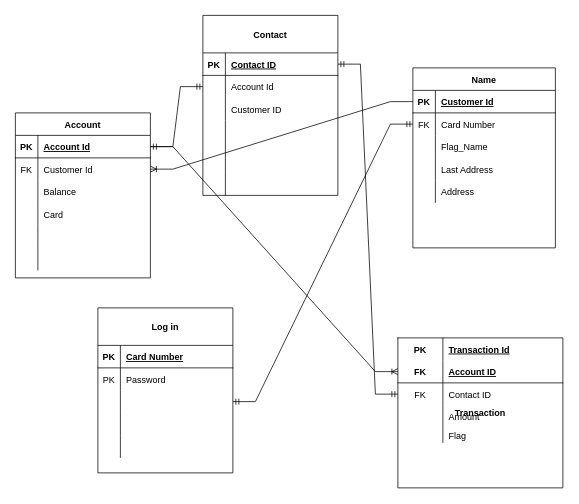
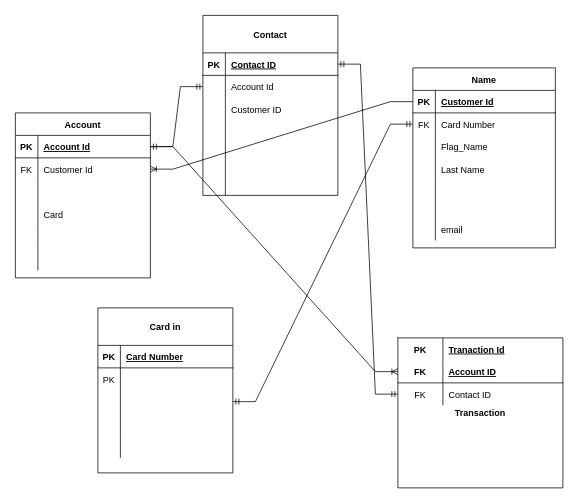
(470, 170) -> (463, 170)
(94, 192) -> none
(495, 192) -> none
none -> (495, 229)
(165, 327) -> (165, 327)
(481, 350) -> (479, 350)
(177, 379) -> none
(503, 417) -> none
(503, 435) -> none
